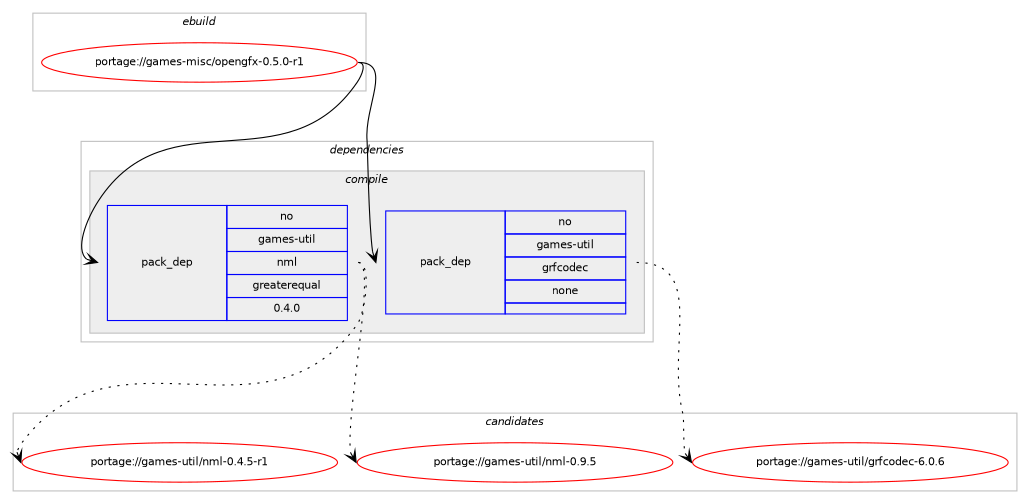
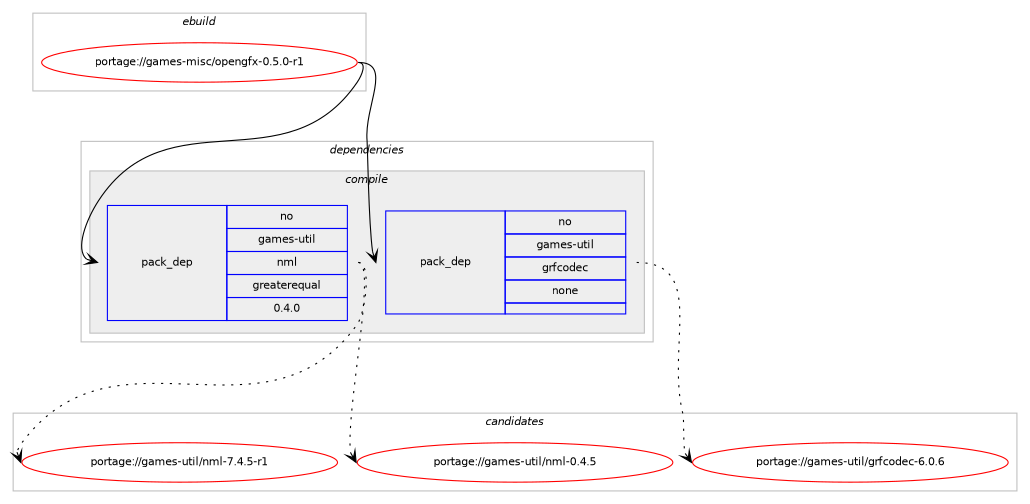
(180, 462) -> (180, 462)
(515, 462) -> (515, 462)
